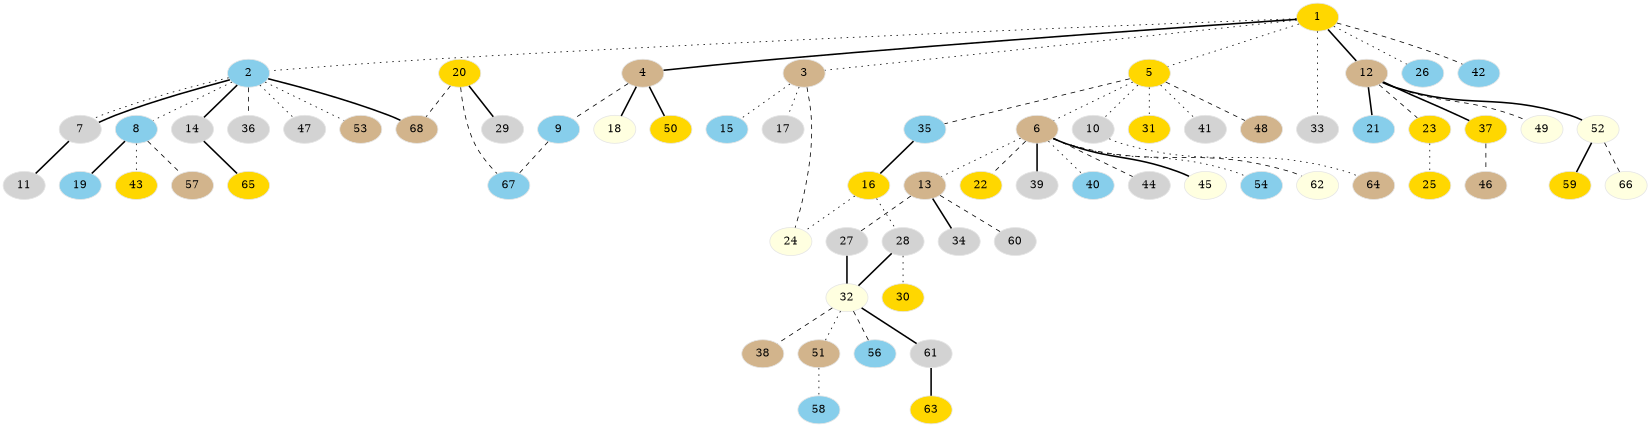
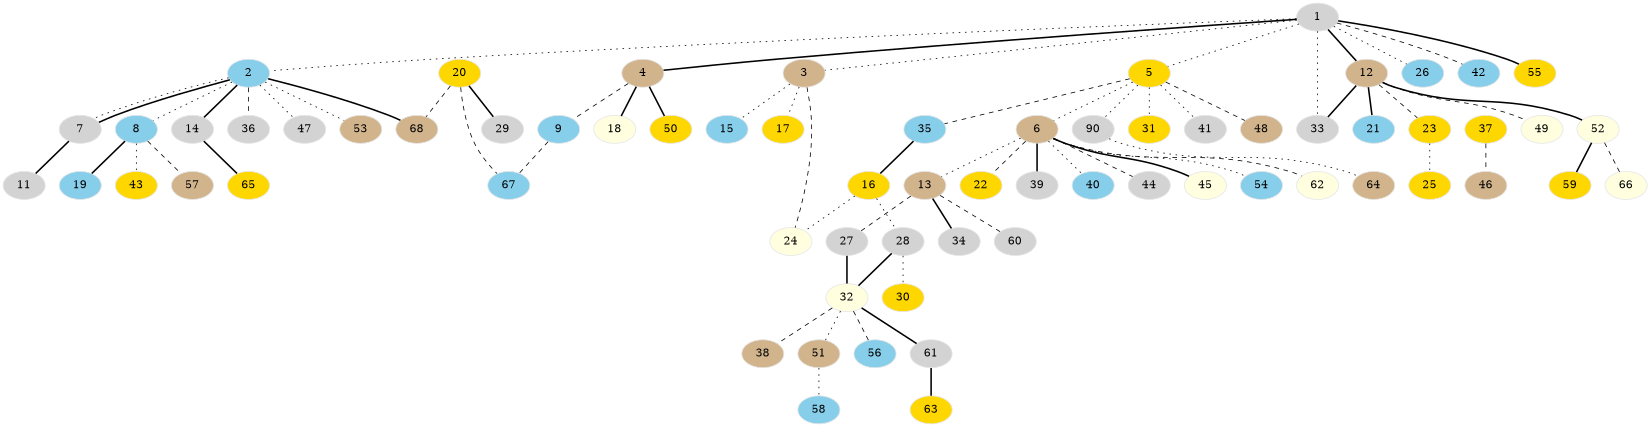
(1318, 17) -> (1318, 17)
none -> (1535, 73)
(1426, 101) -> (1342, 101)
(783, 129) -> (783, 129)
(1093, 129) -> (1093, 129)
